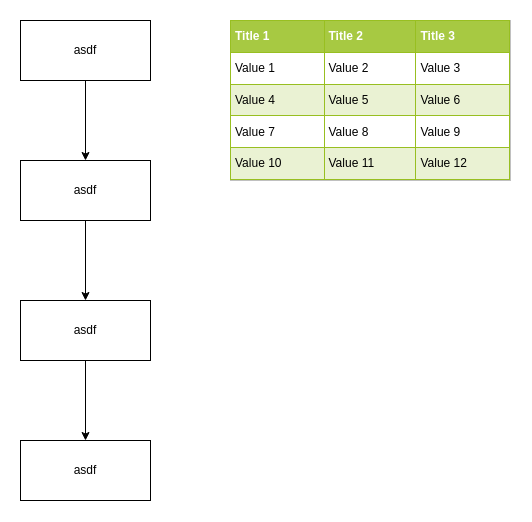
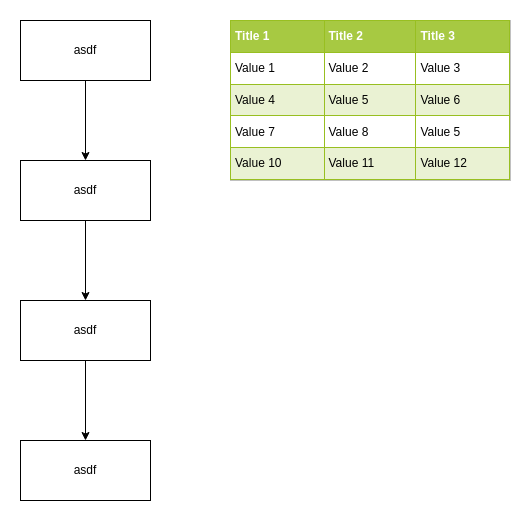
(302, 57) -> (302, 57)
